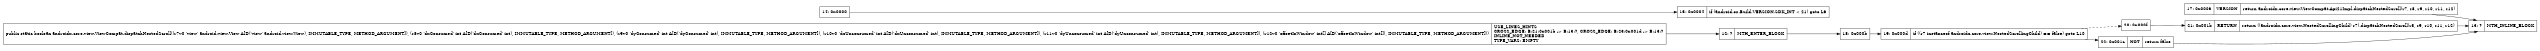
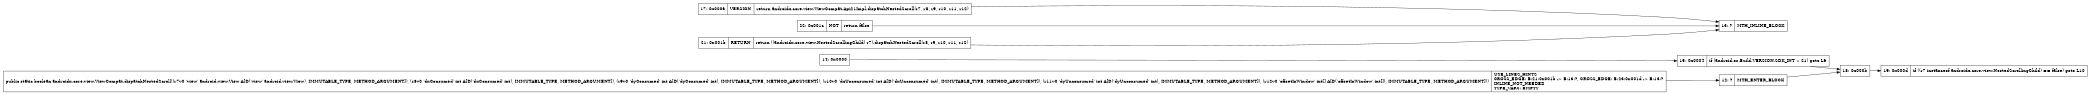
(2136, 25) -> none
(2090, 40) -> none
none -> (1824, 68)
